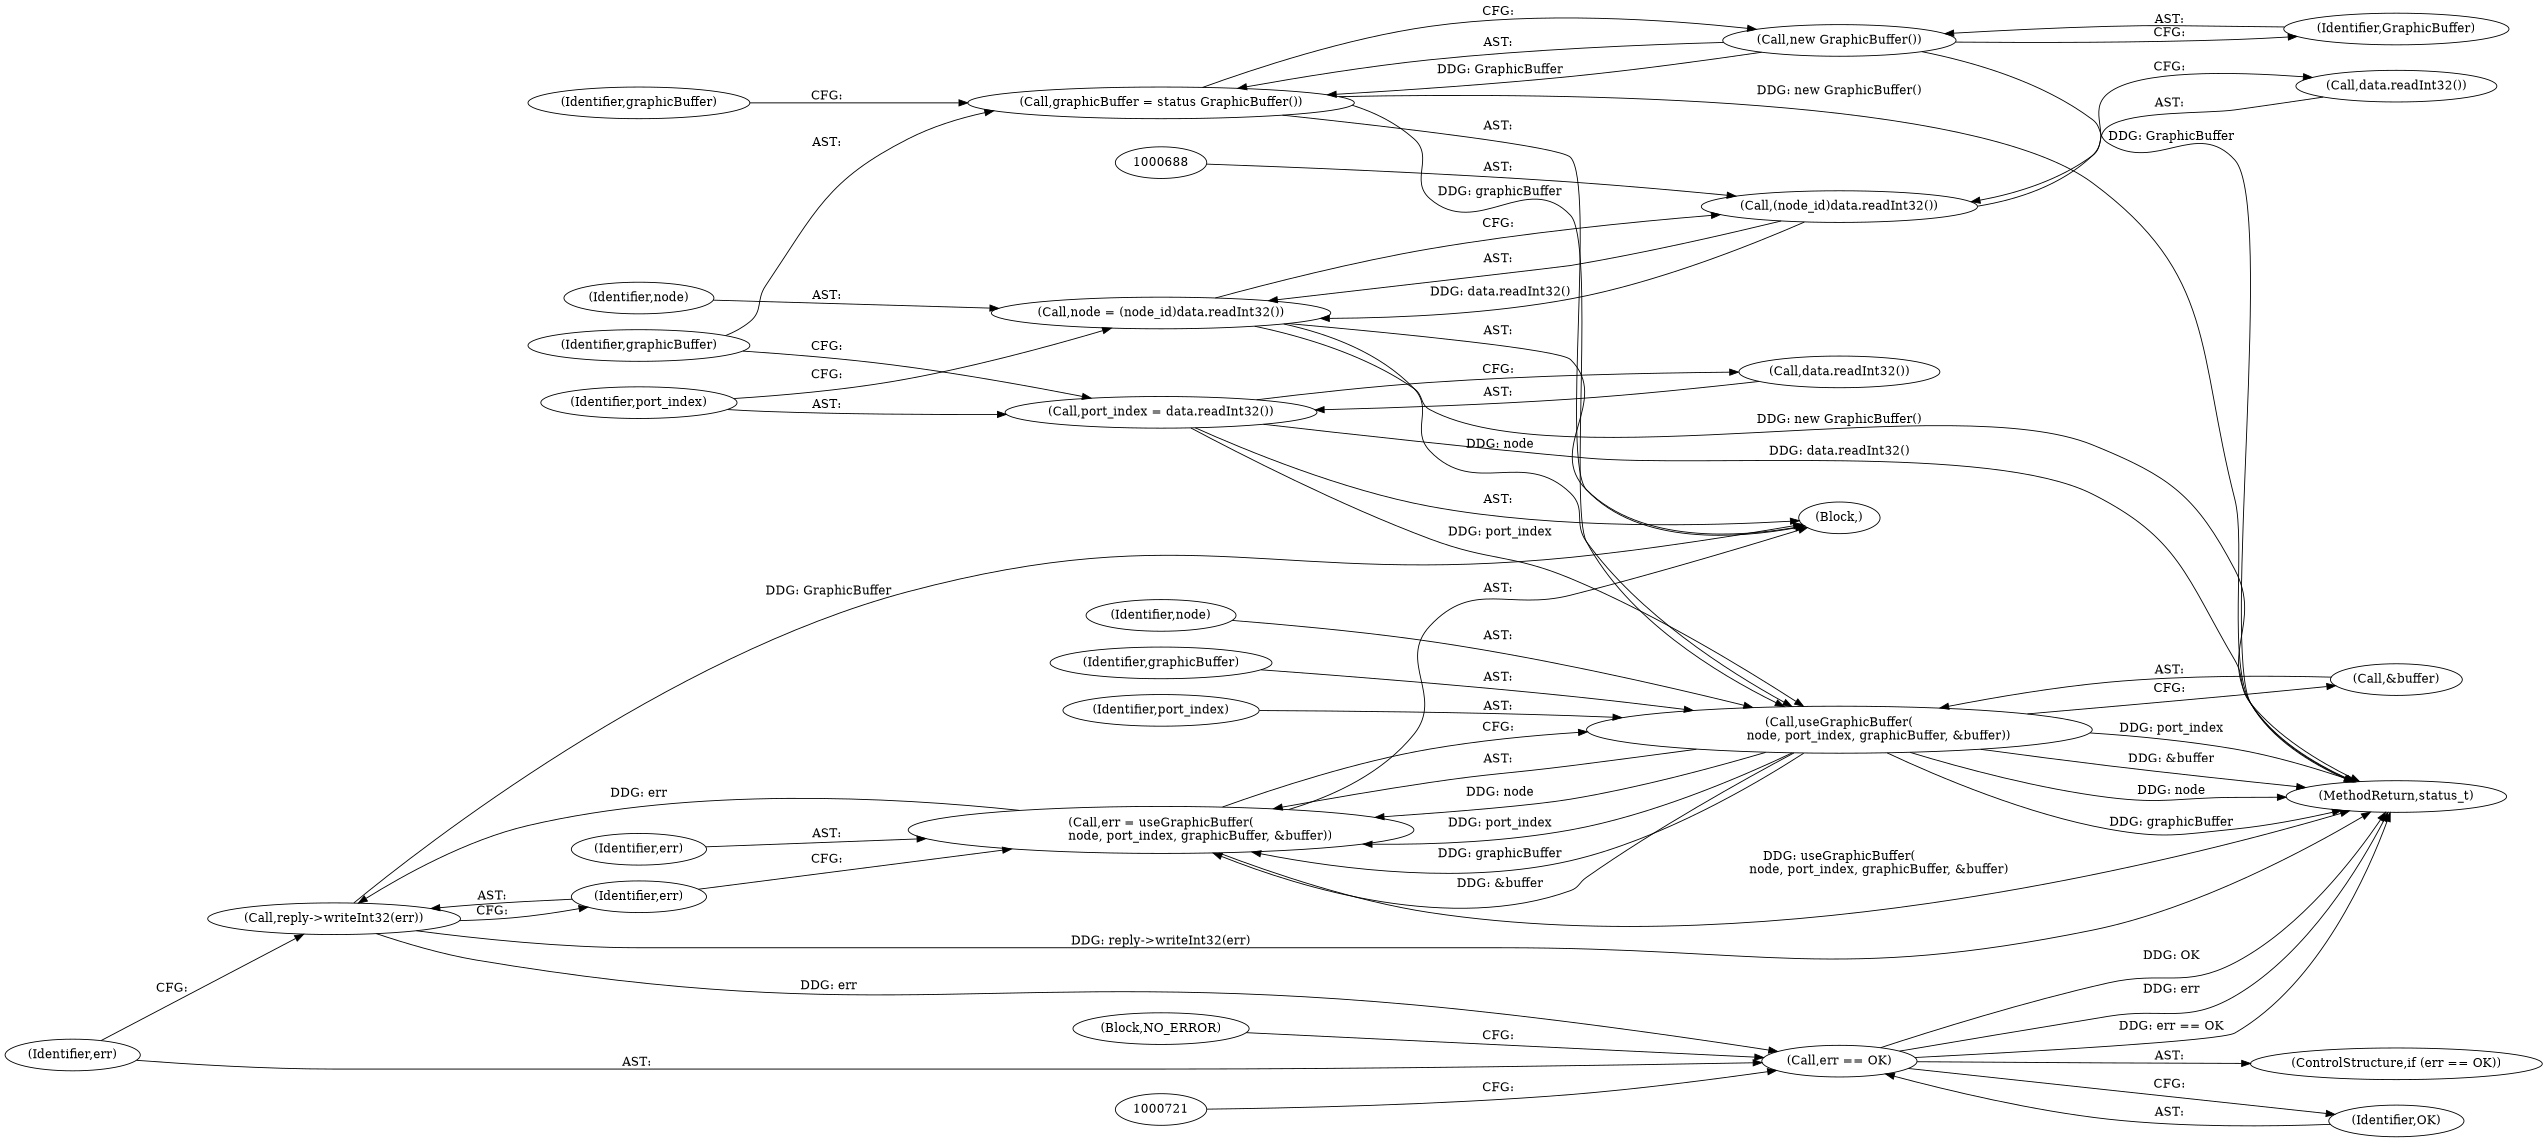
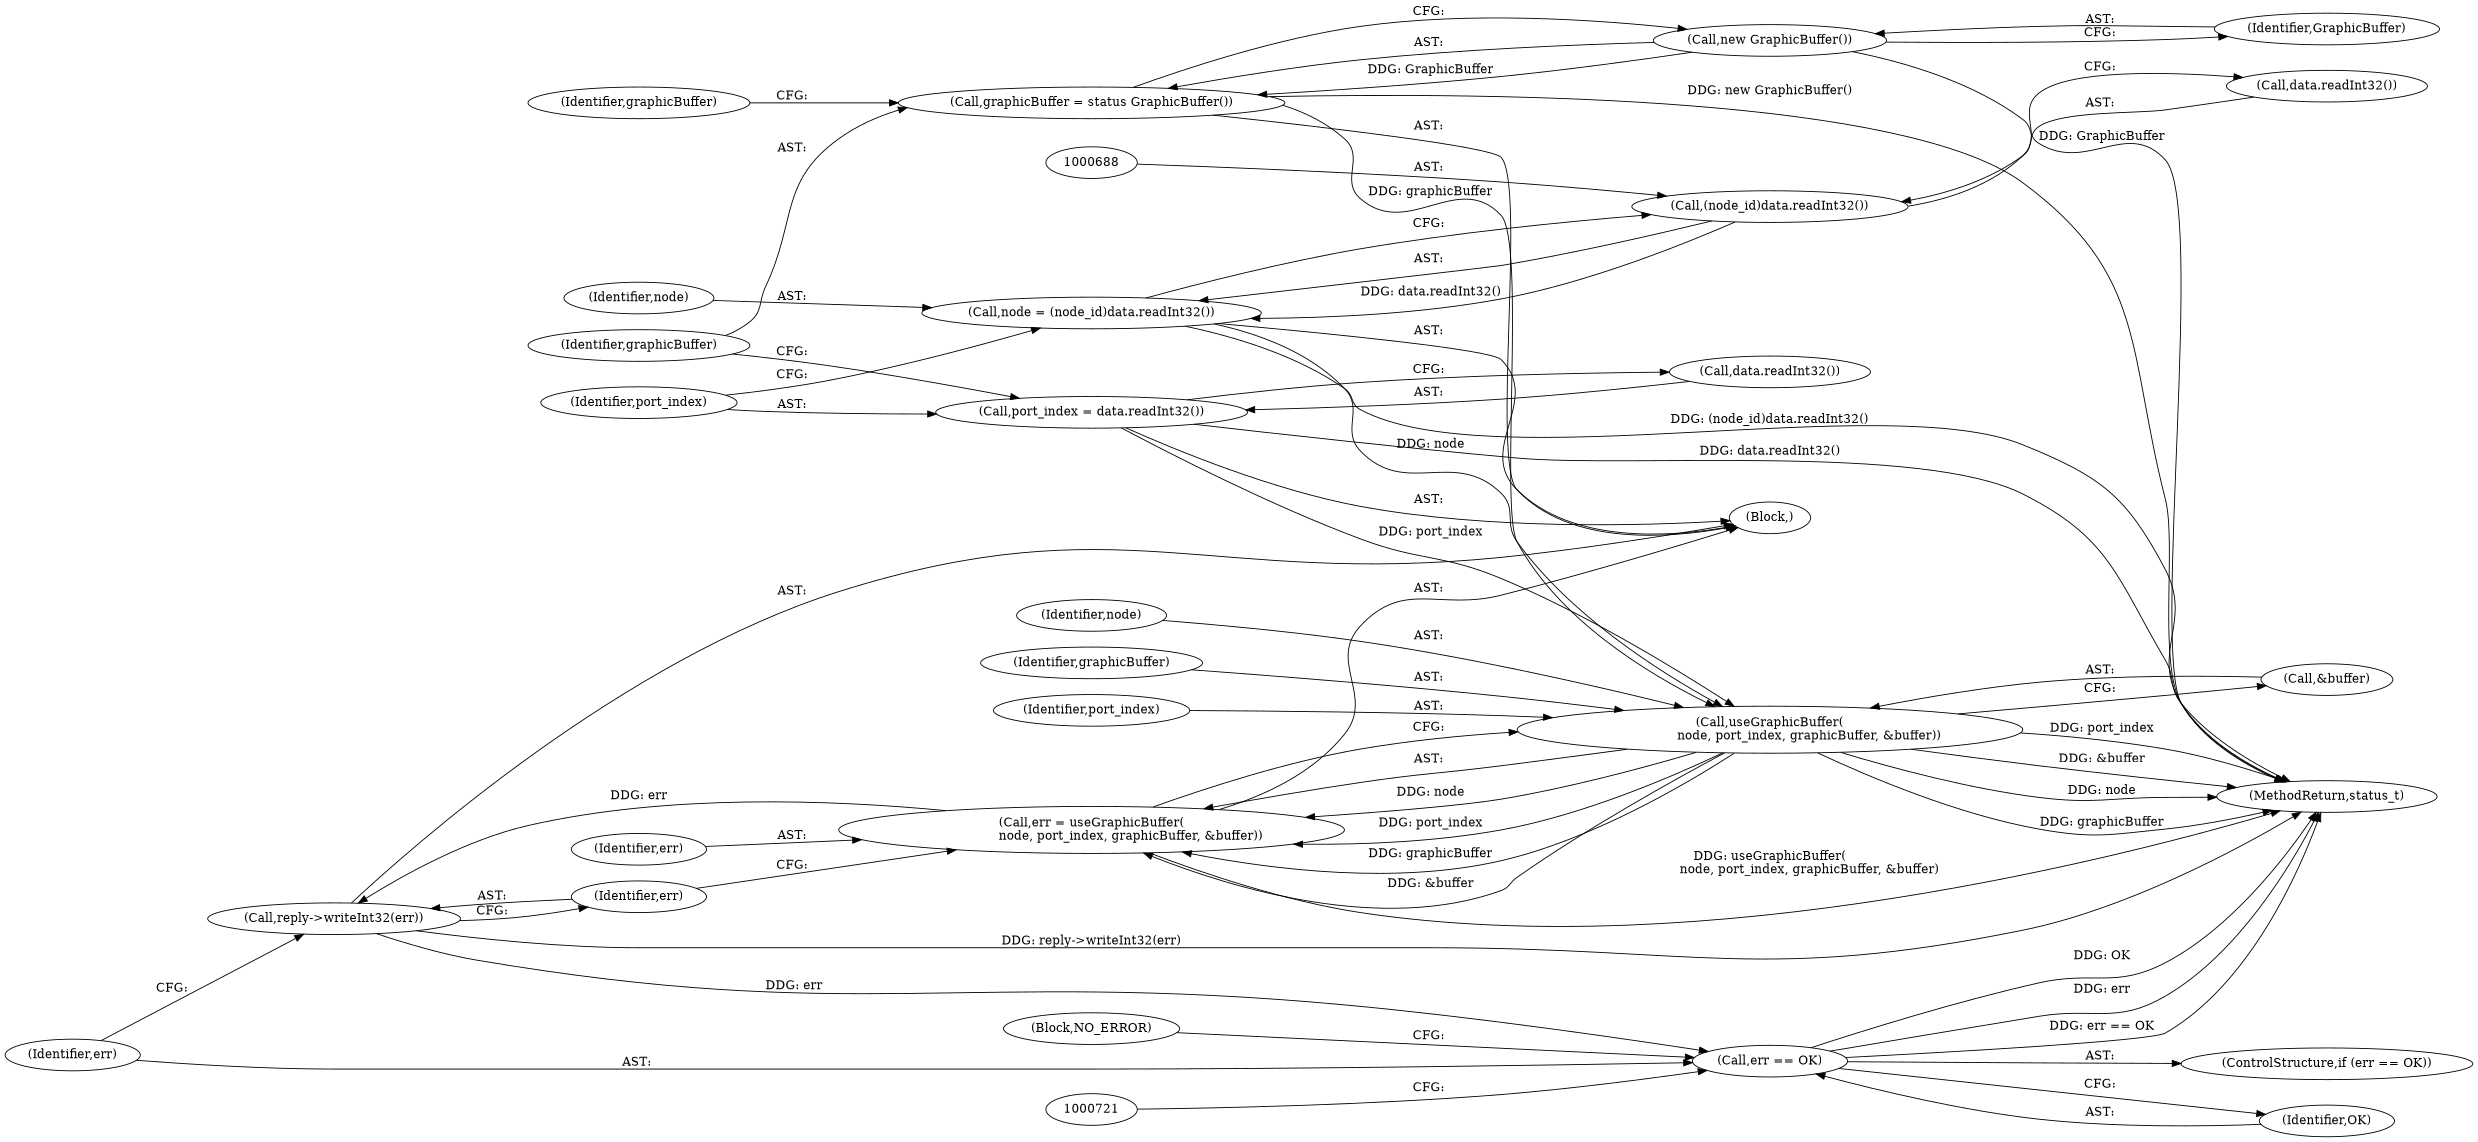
(1839, 420) -> (1770, 420)
(829, 591) -> (794, 591)
